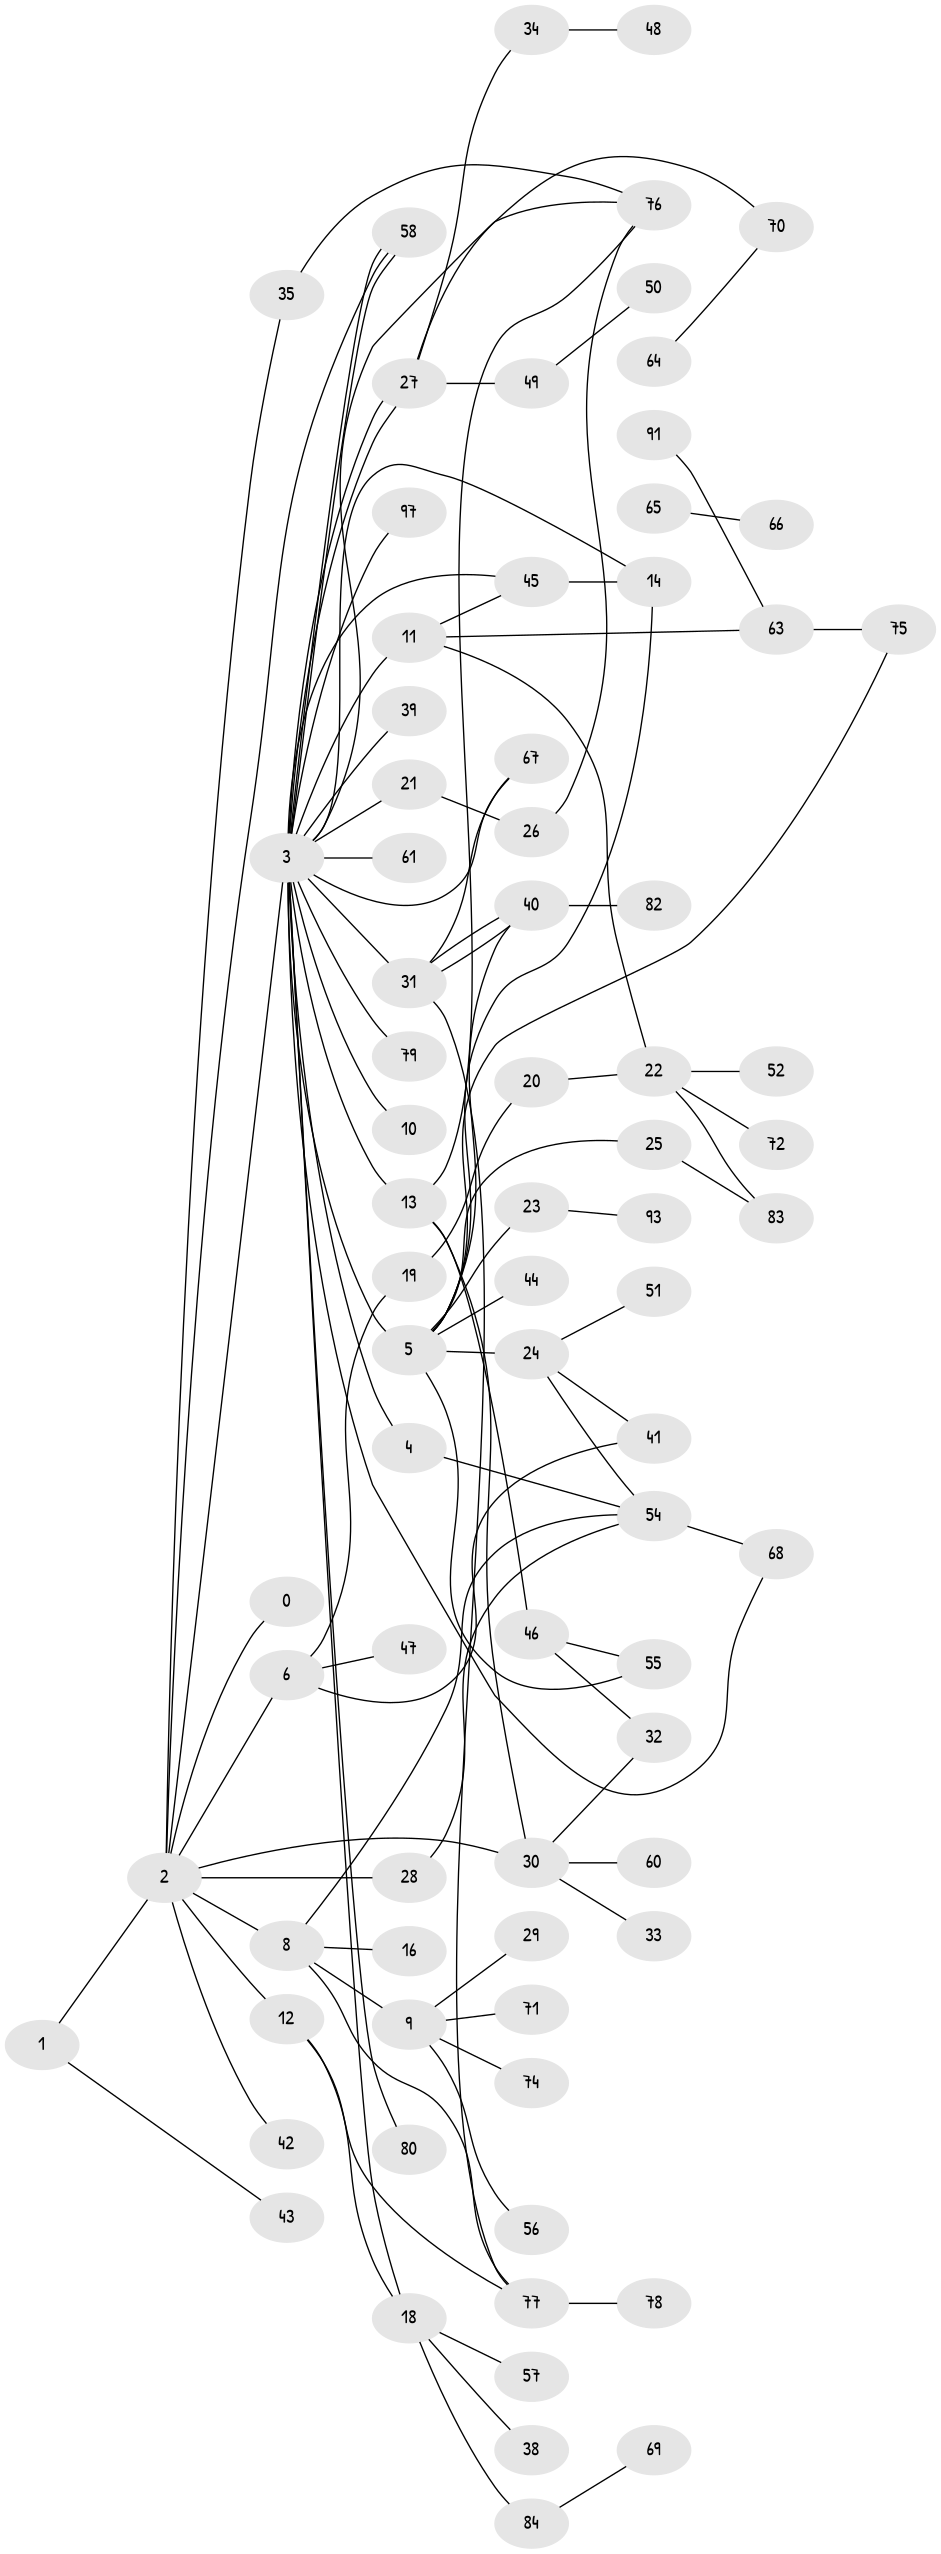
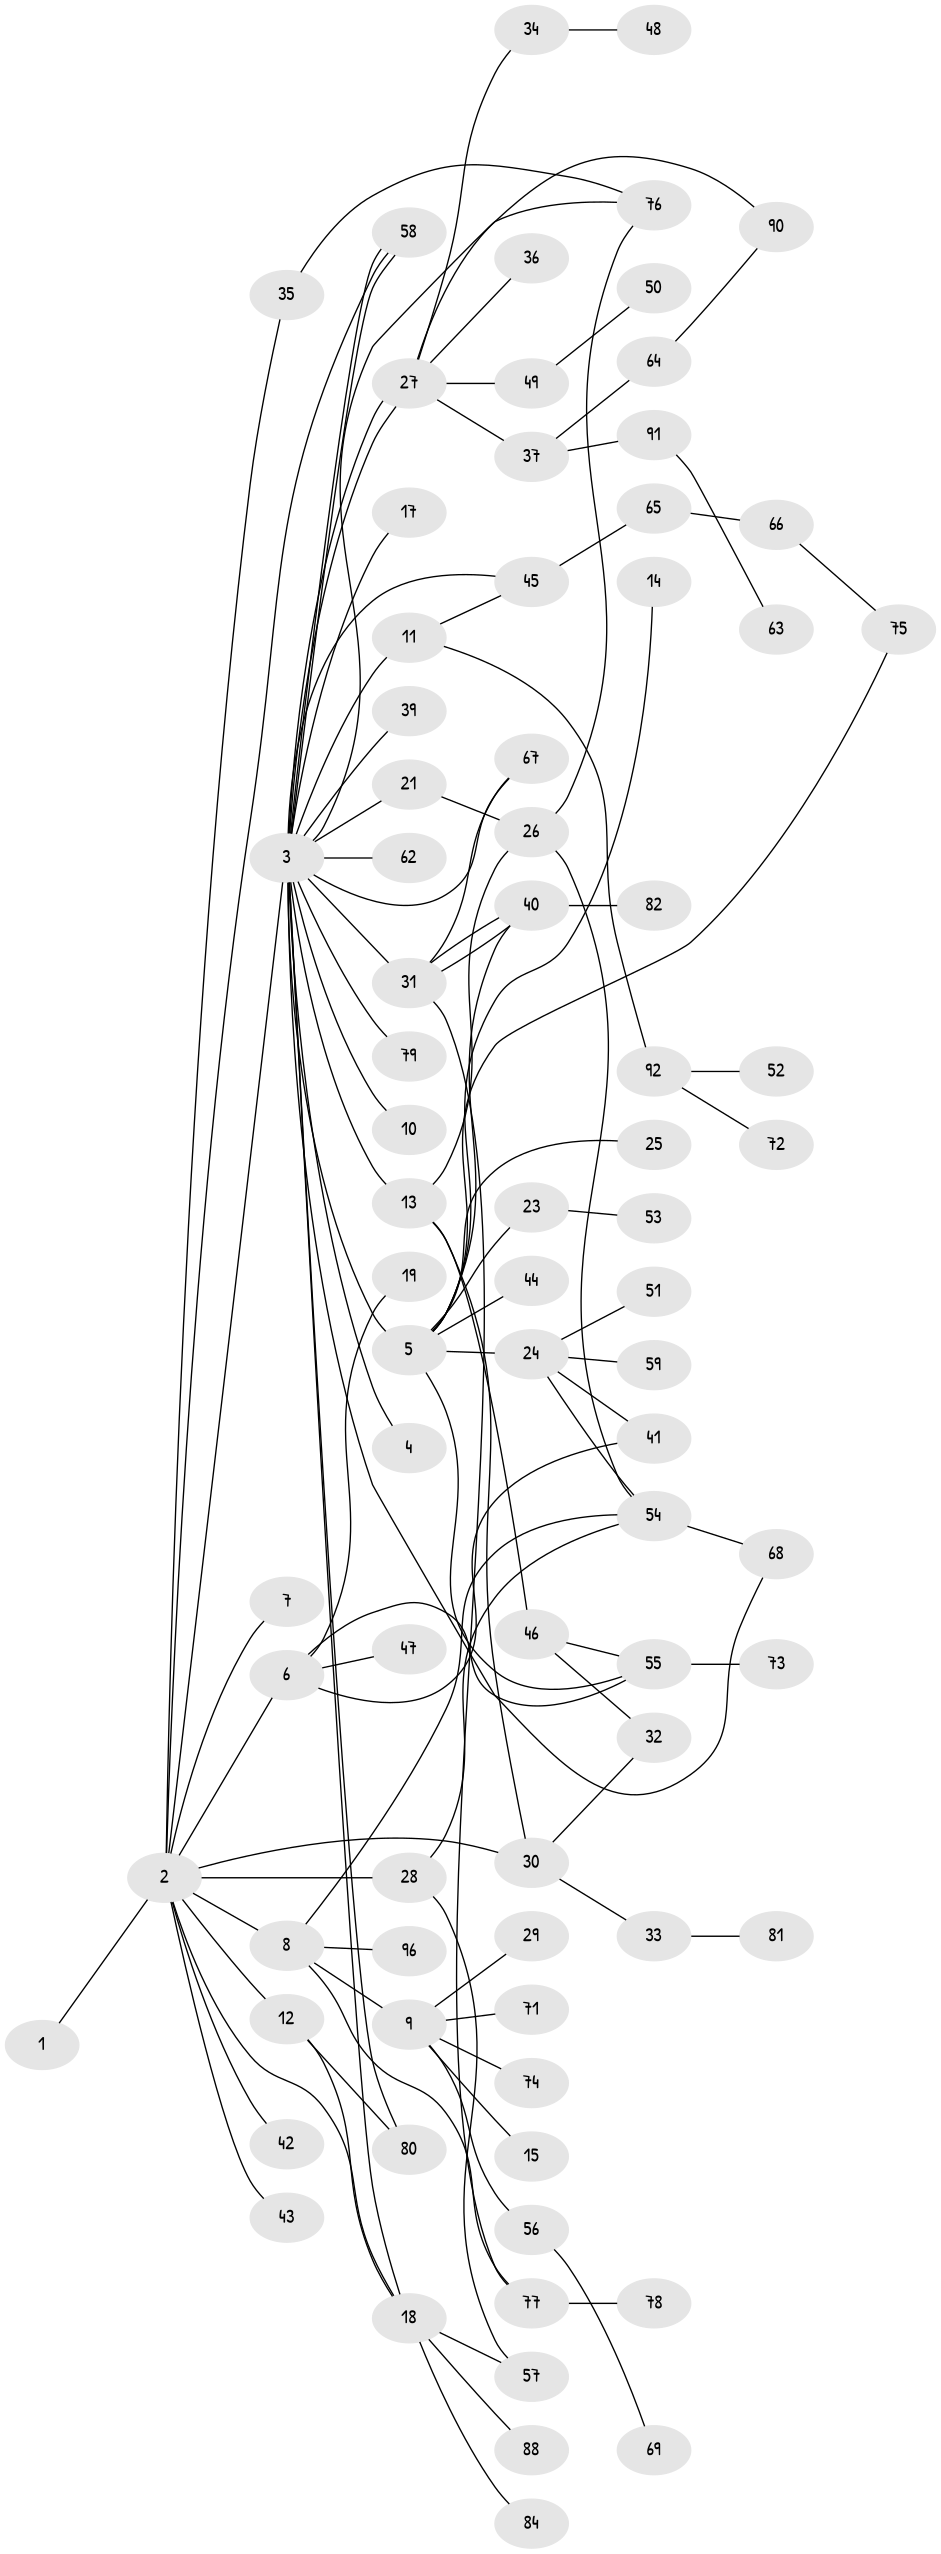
(776, 227) -> (776, 227)
none -> (532, 258)
none -> (532, 457)
(364, 489) -> none
(409, 513) -> (409, 513)
(593, 582) -> (591, 546)
(838, 630) -> (838, 577)
(593, 634) -> none
(461, 673) -> (469, 992)
(409, 858) -> (409, 858)
(654, 1071) -> (654, 1071)
(532, 1082) -> none
(654, 1218) -> (654, 1218)
(776, 1218) -> none
none -> (654, 1365)
(532, 1482) -> (595, 1173)
(287, 1602) -> (287, 1602)
none -> (430, 1606)
none -> (776, 1664)
(654, 1863) -> none
none -> (776, 1936)
(409, 1951) -> (409, 1951)
none -> (476, 2080)
none -> (301, 2087)
(164, 2131) -> (207, 2054)
none -> (532, 2157)
(384, 2200) -> (348, 2085)
(532, 2450) -> (532, 2450)
(593, 2487) -> (606, 2334)
